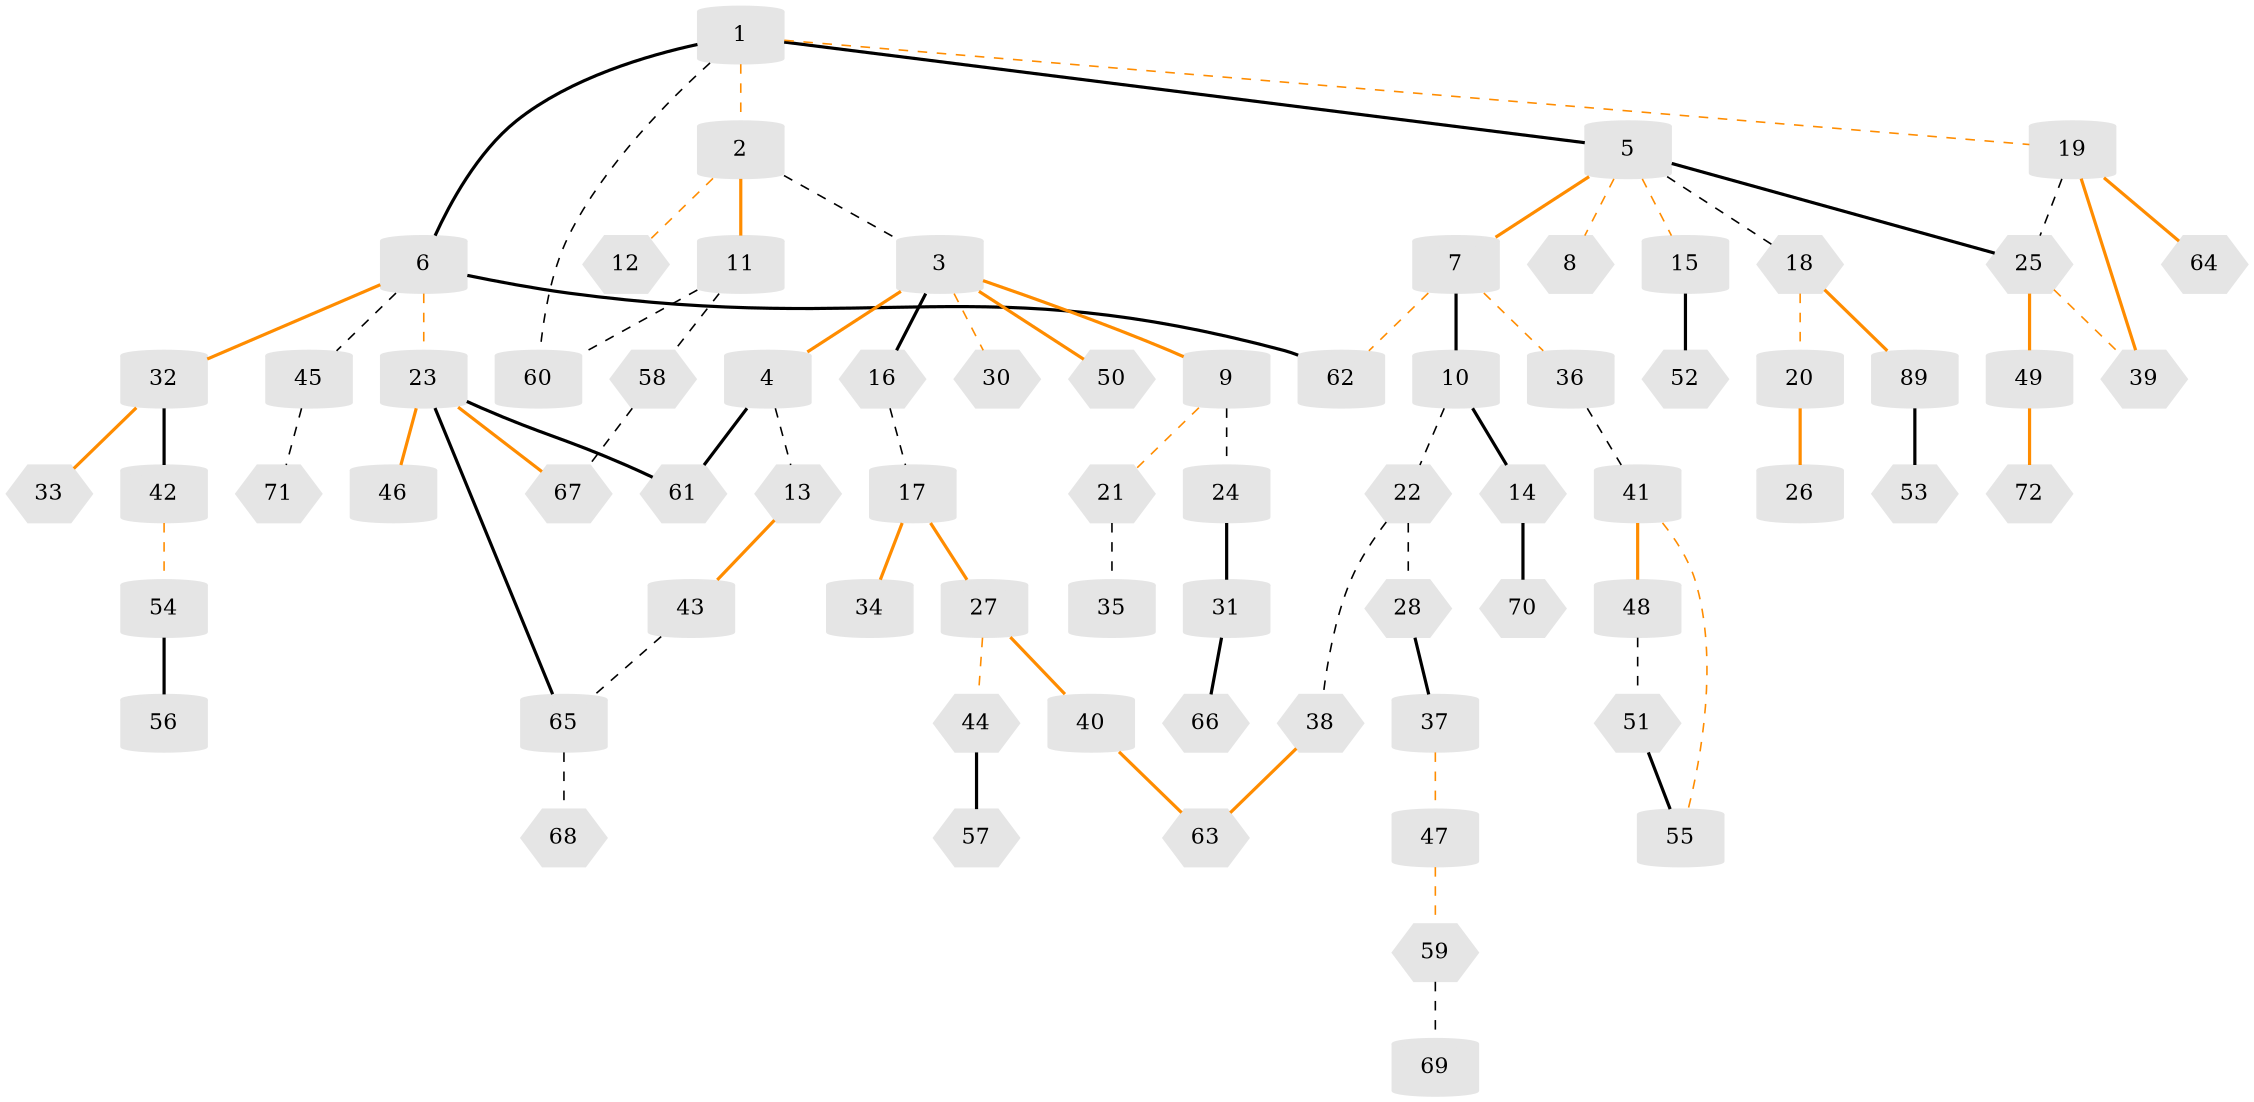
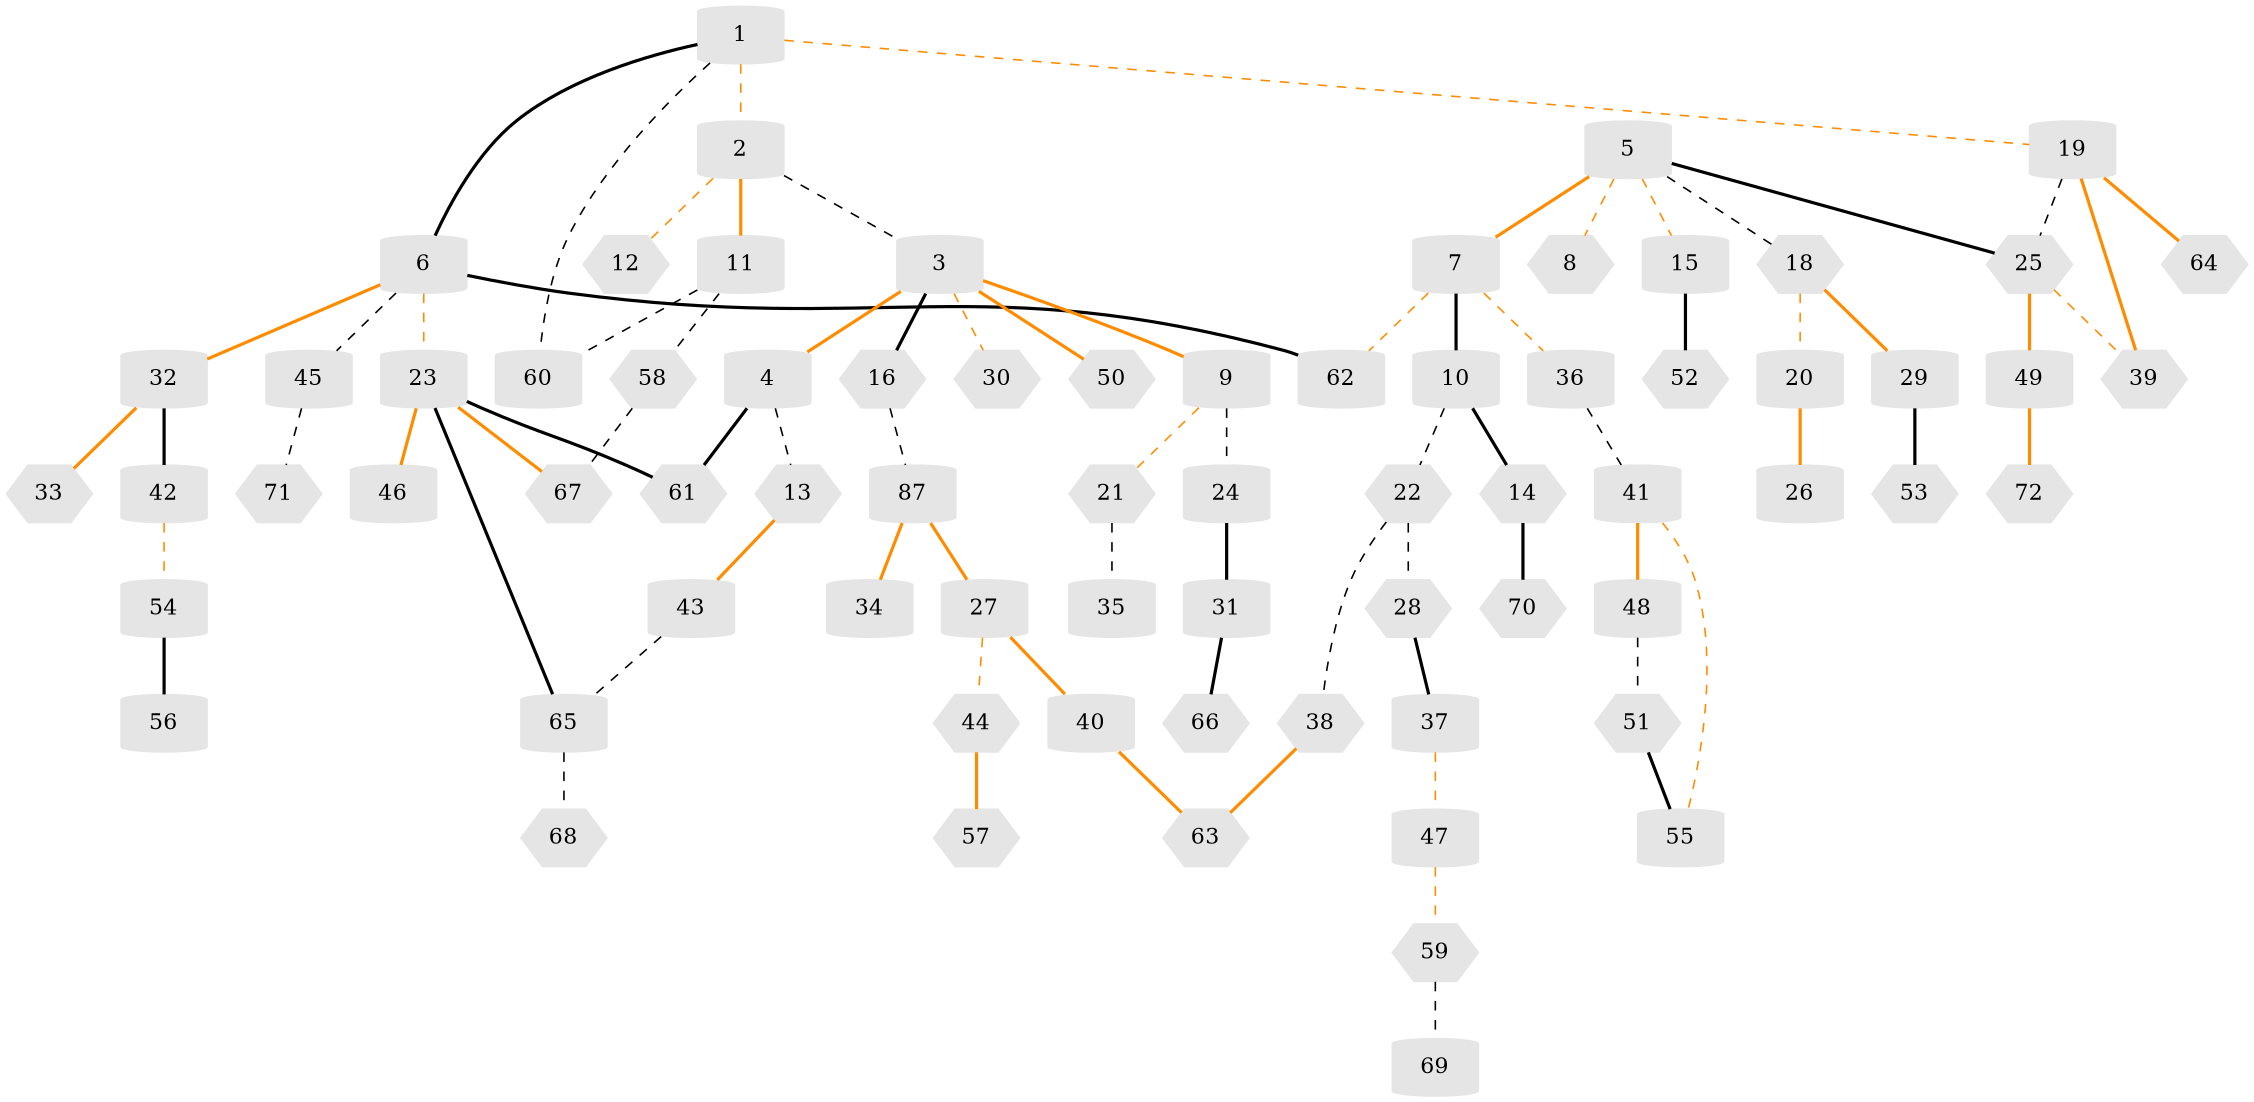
(1184, 92) -> none
(1915, 379) -> (1915, 379)
(913, 494) -> (913, 494)
(977, 781) -> (977, 781)
